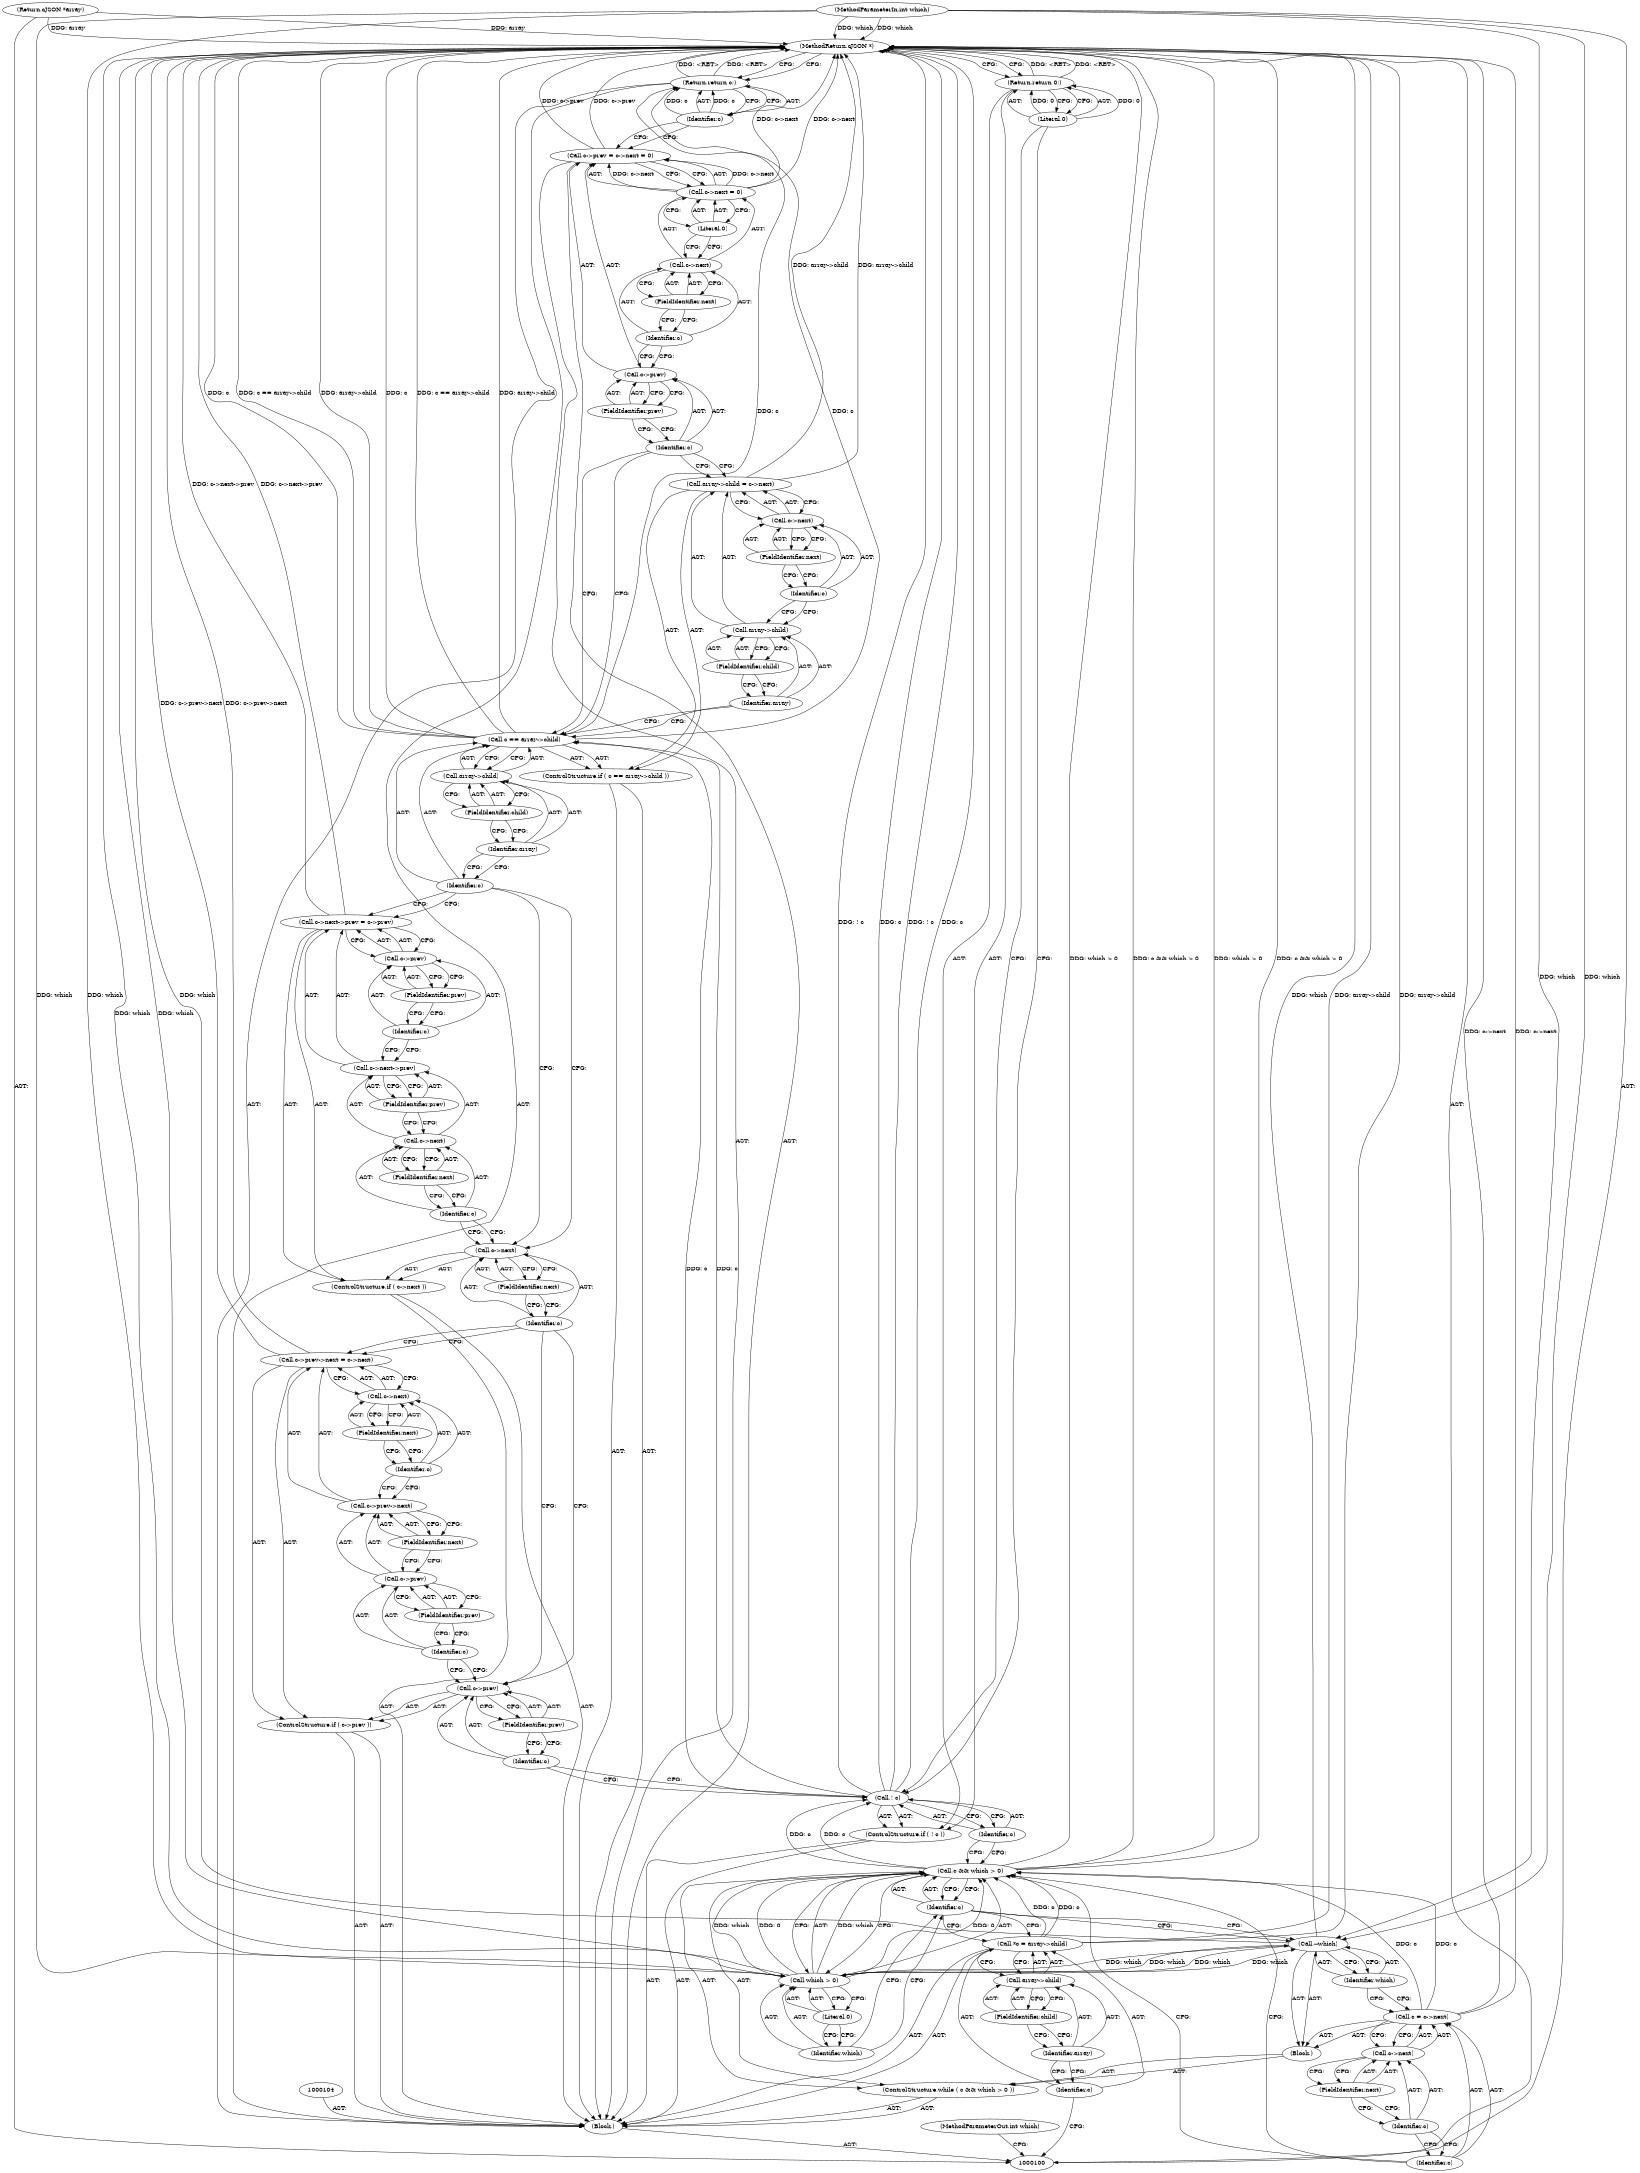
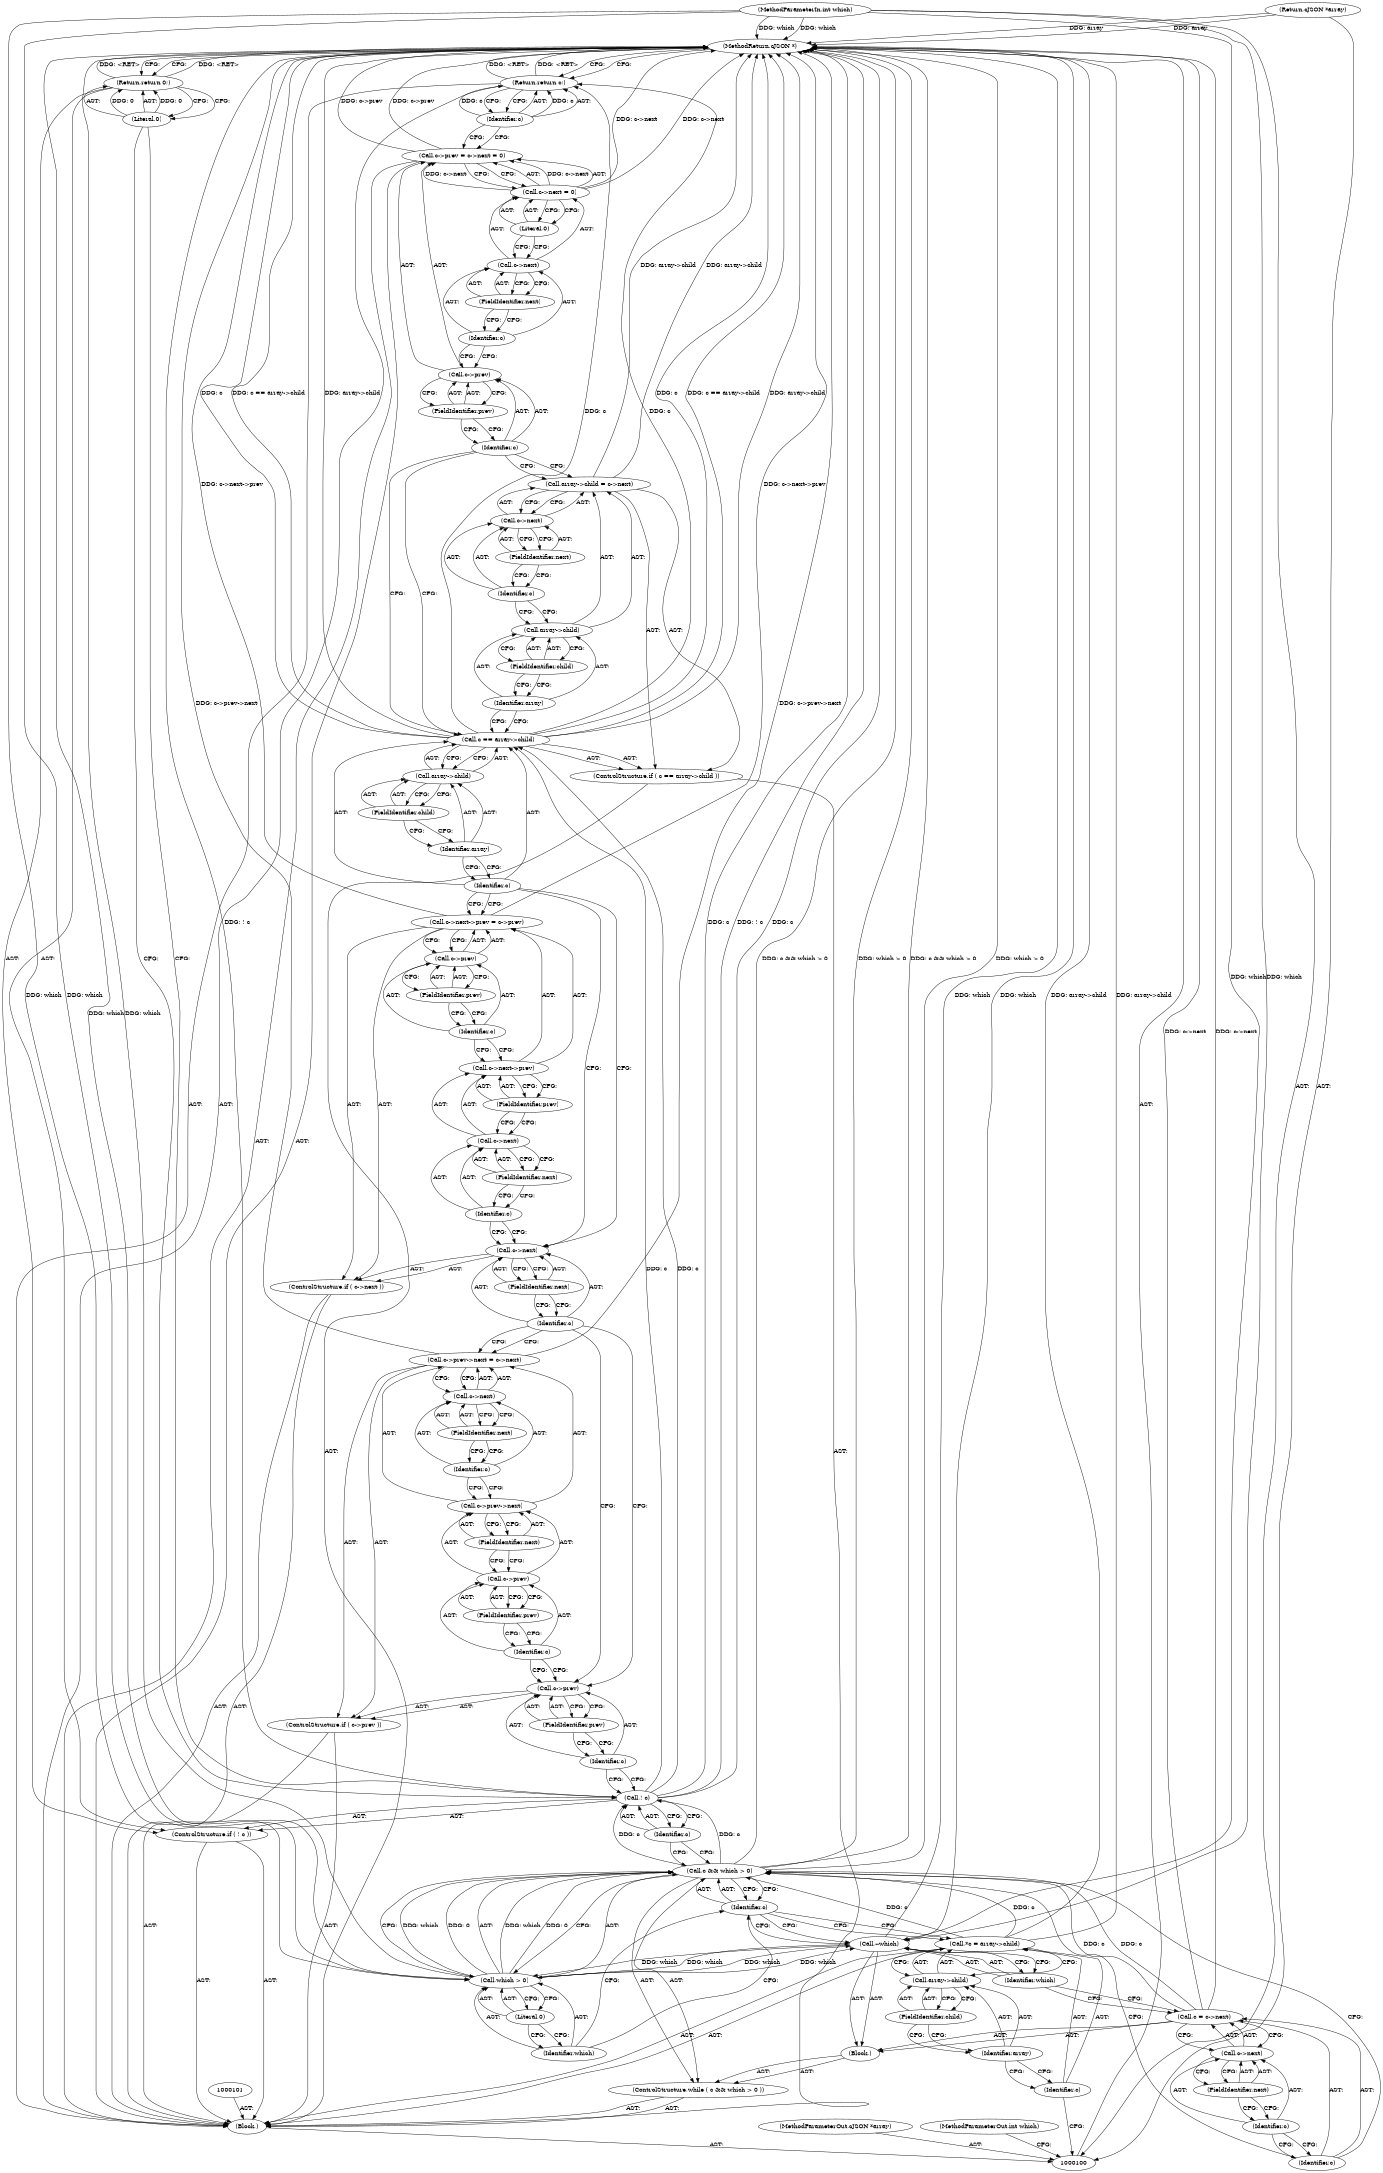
(321, 2090) -> (230, 2090)
none -> (836, 2127)
